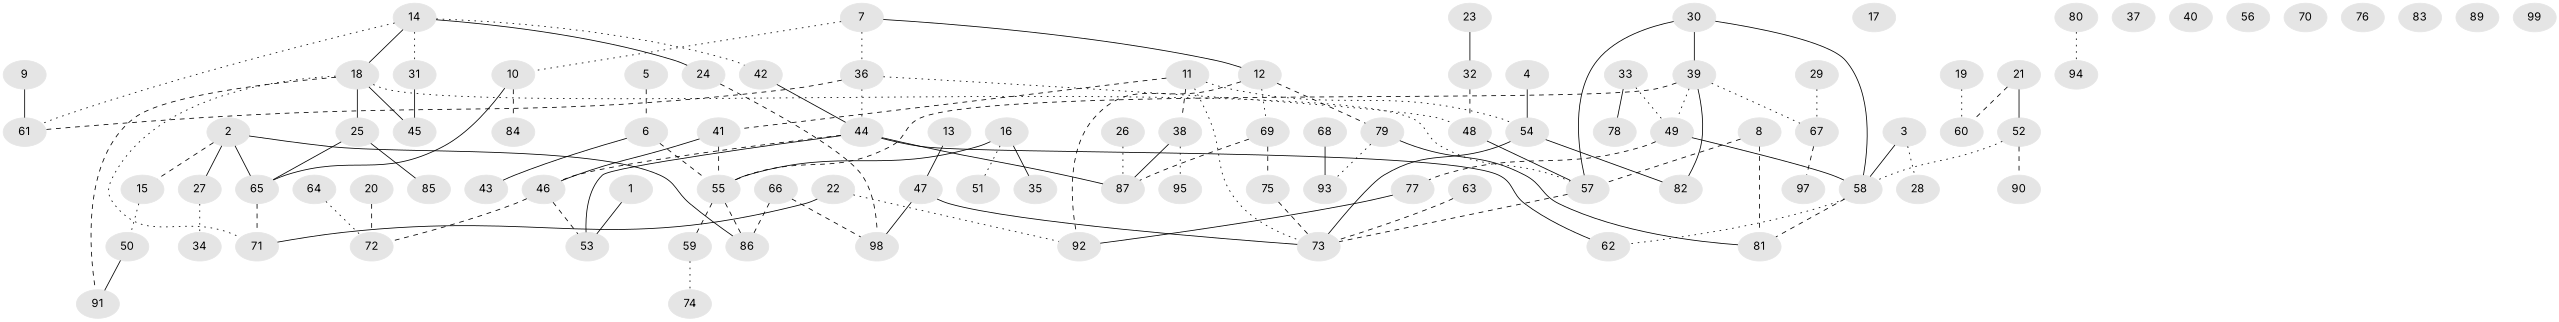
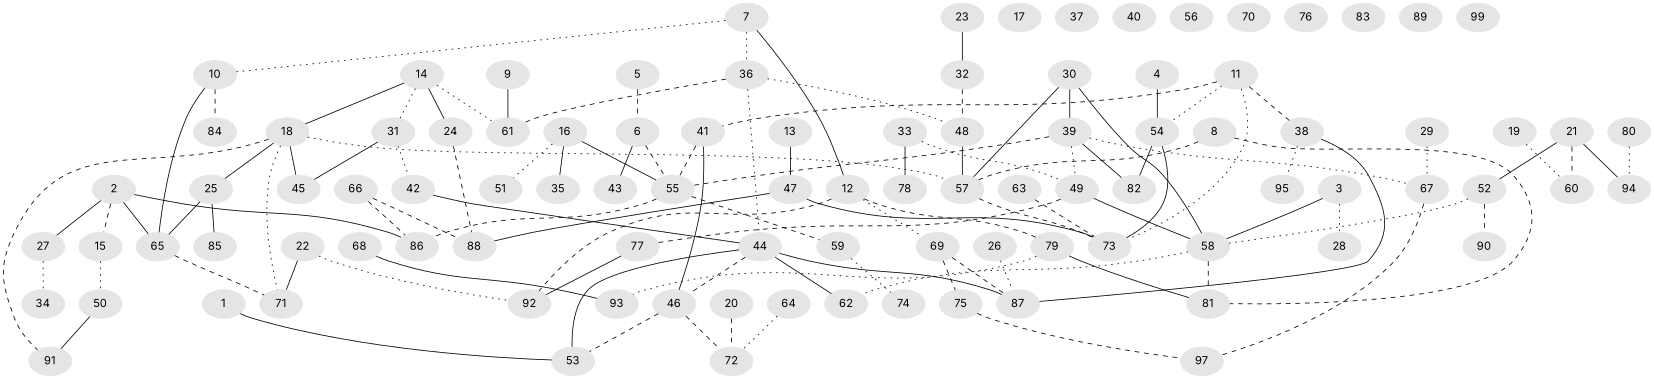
(592, 32) -> (403, 161)
none -> (1600, 161)
(1295, 220) -> (1078, 341)
(877, 247) -> (474, 247)
